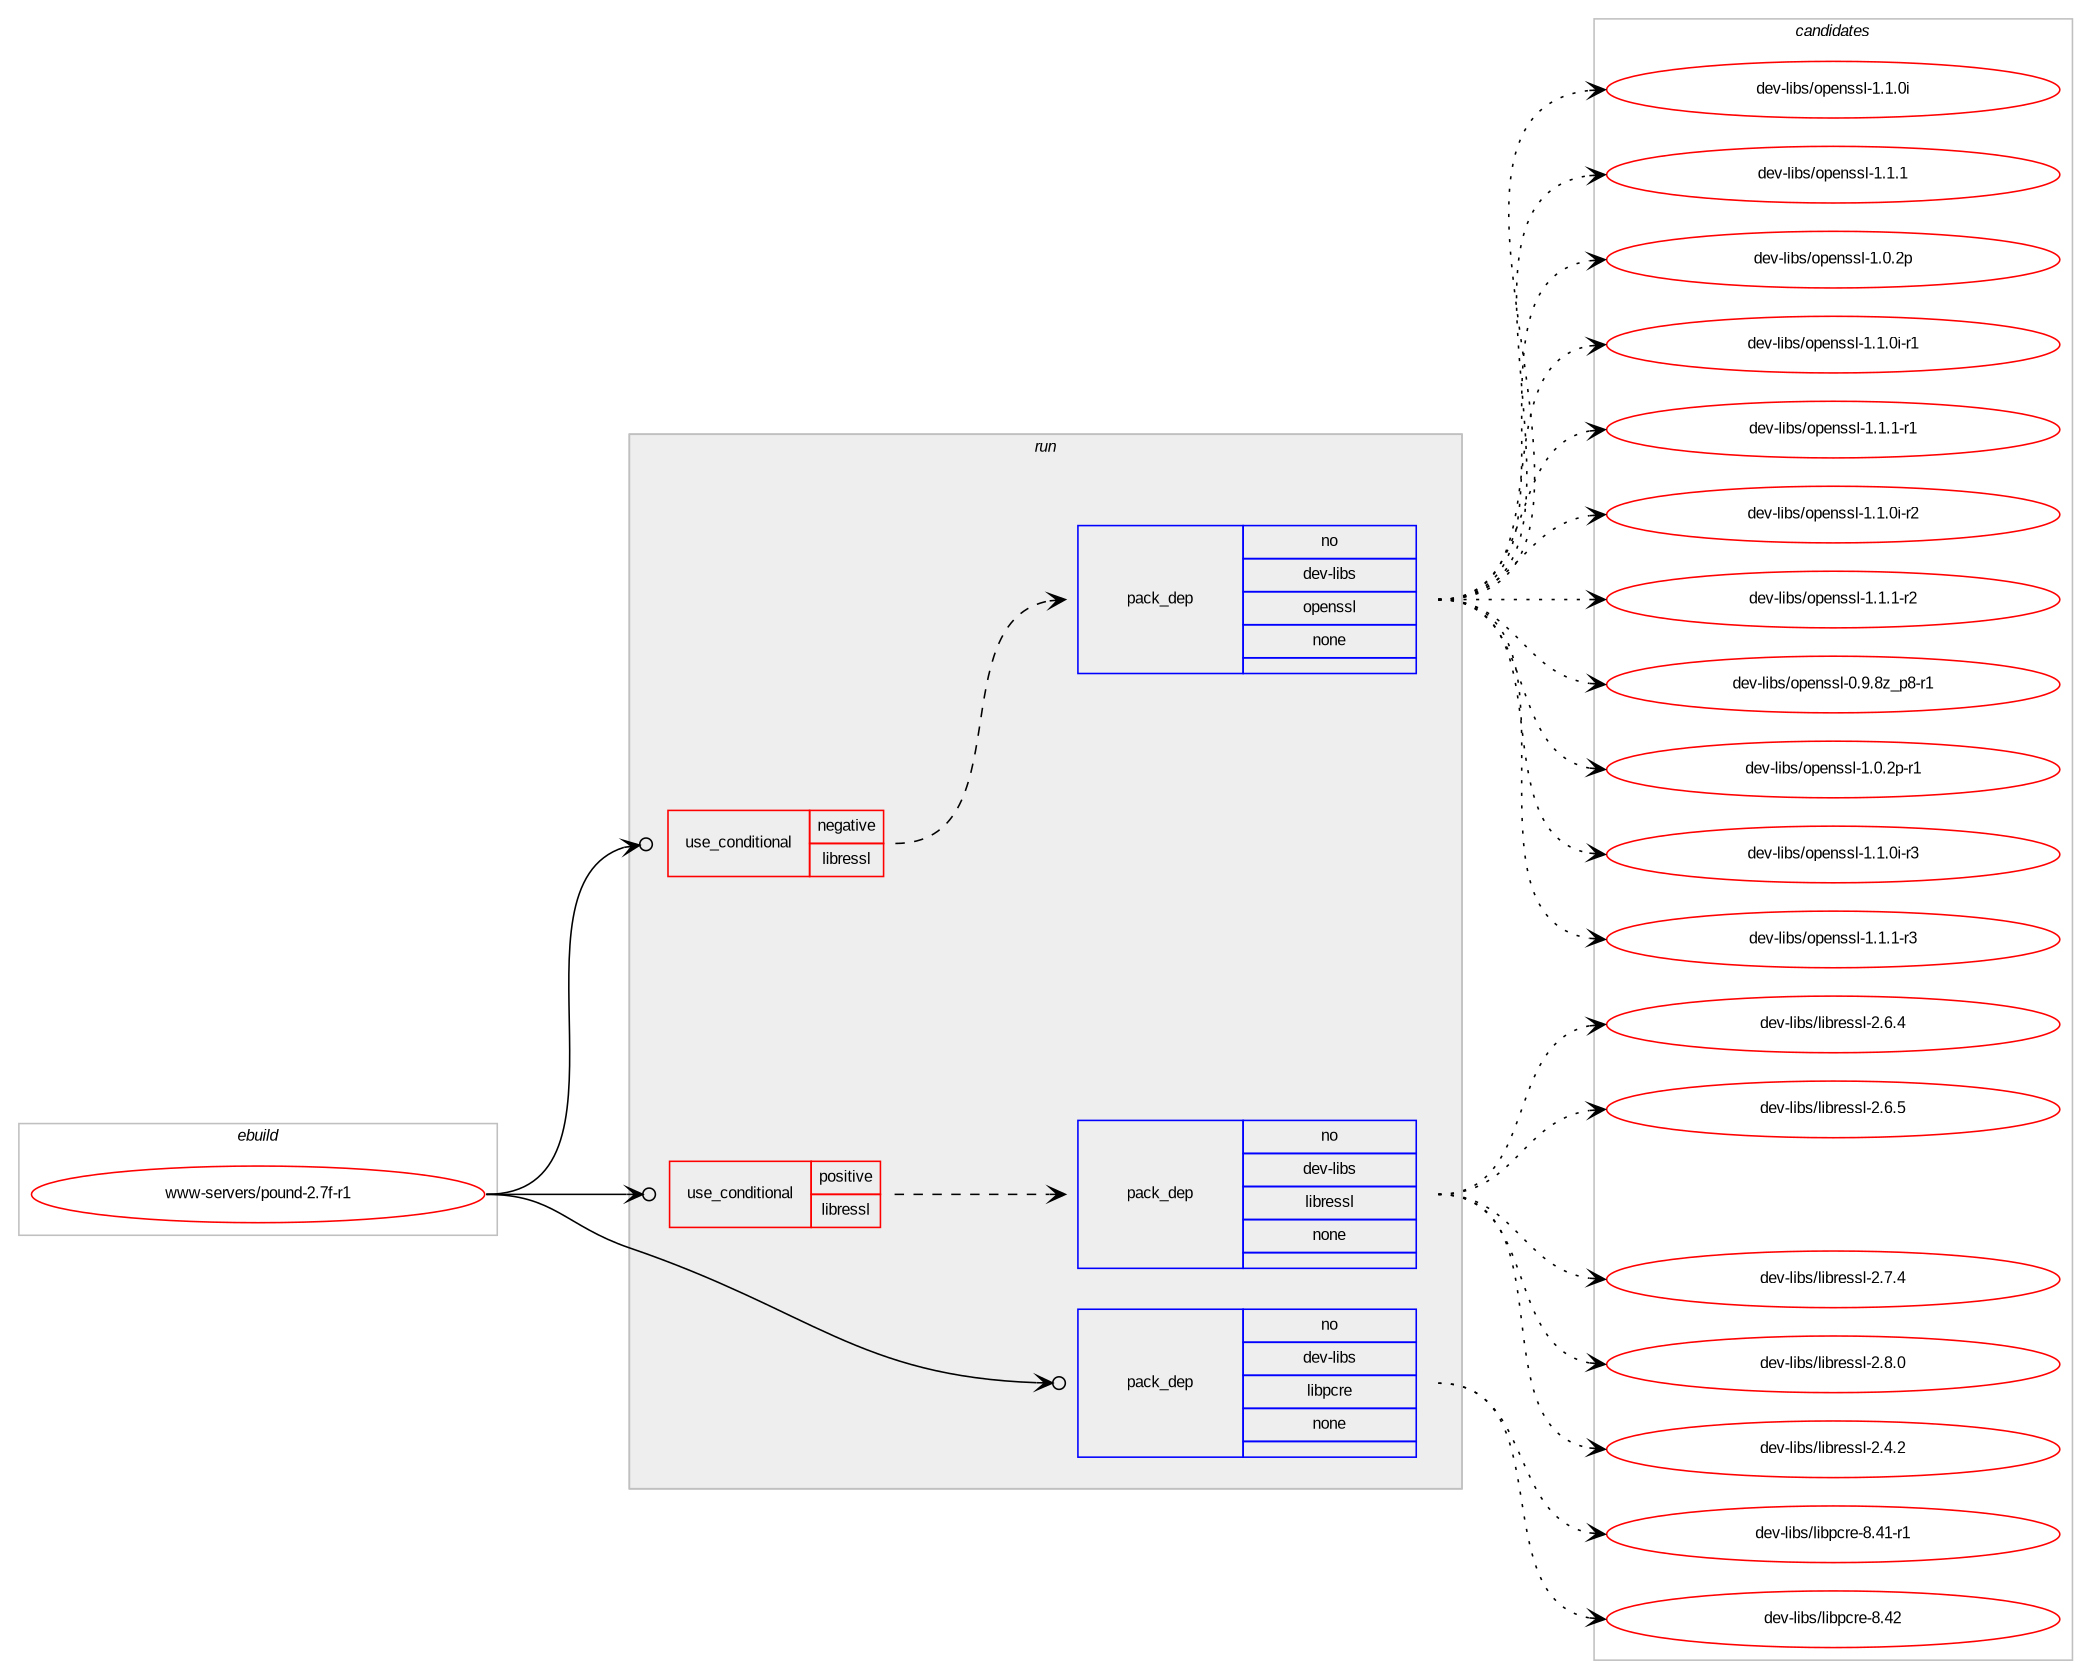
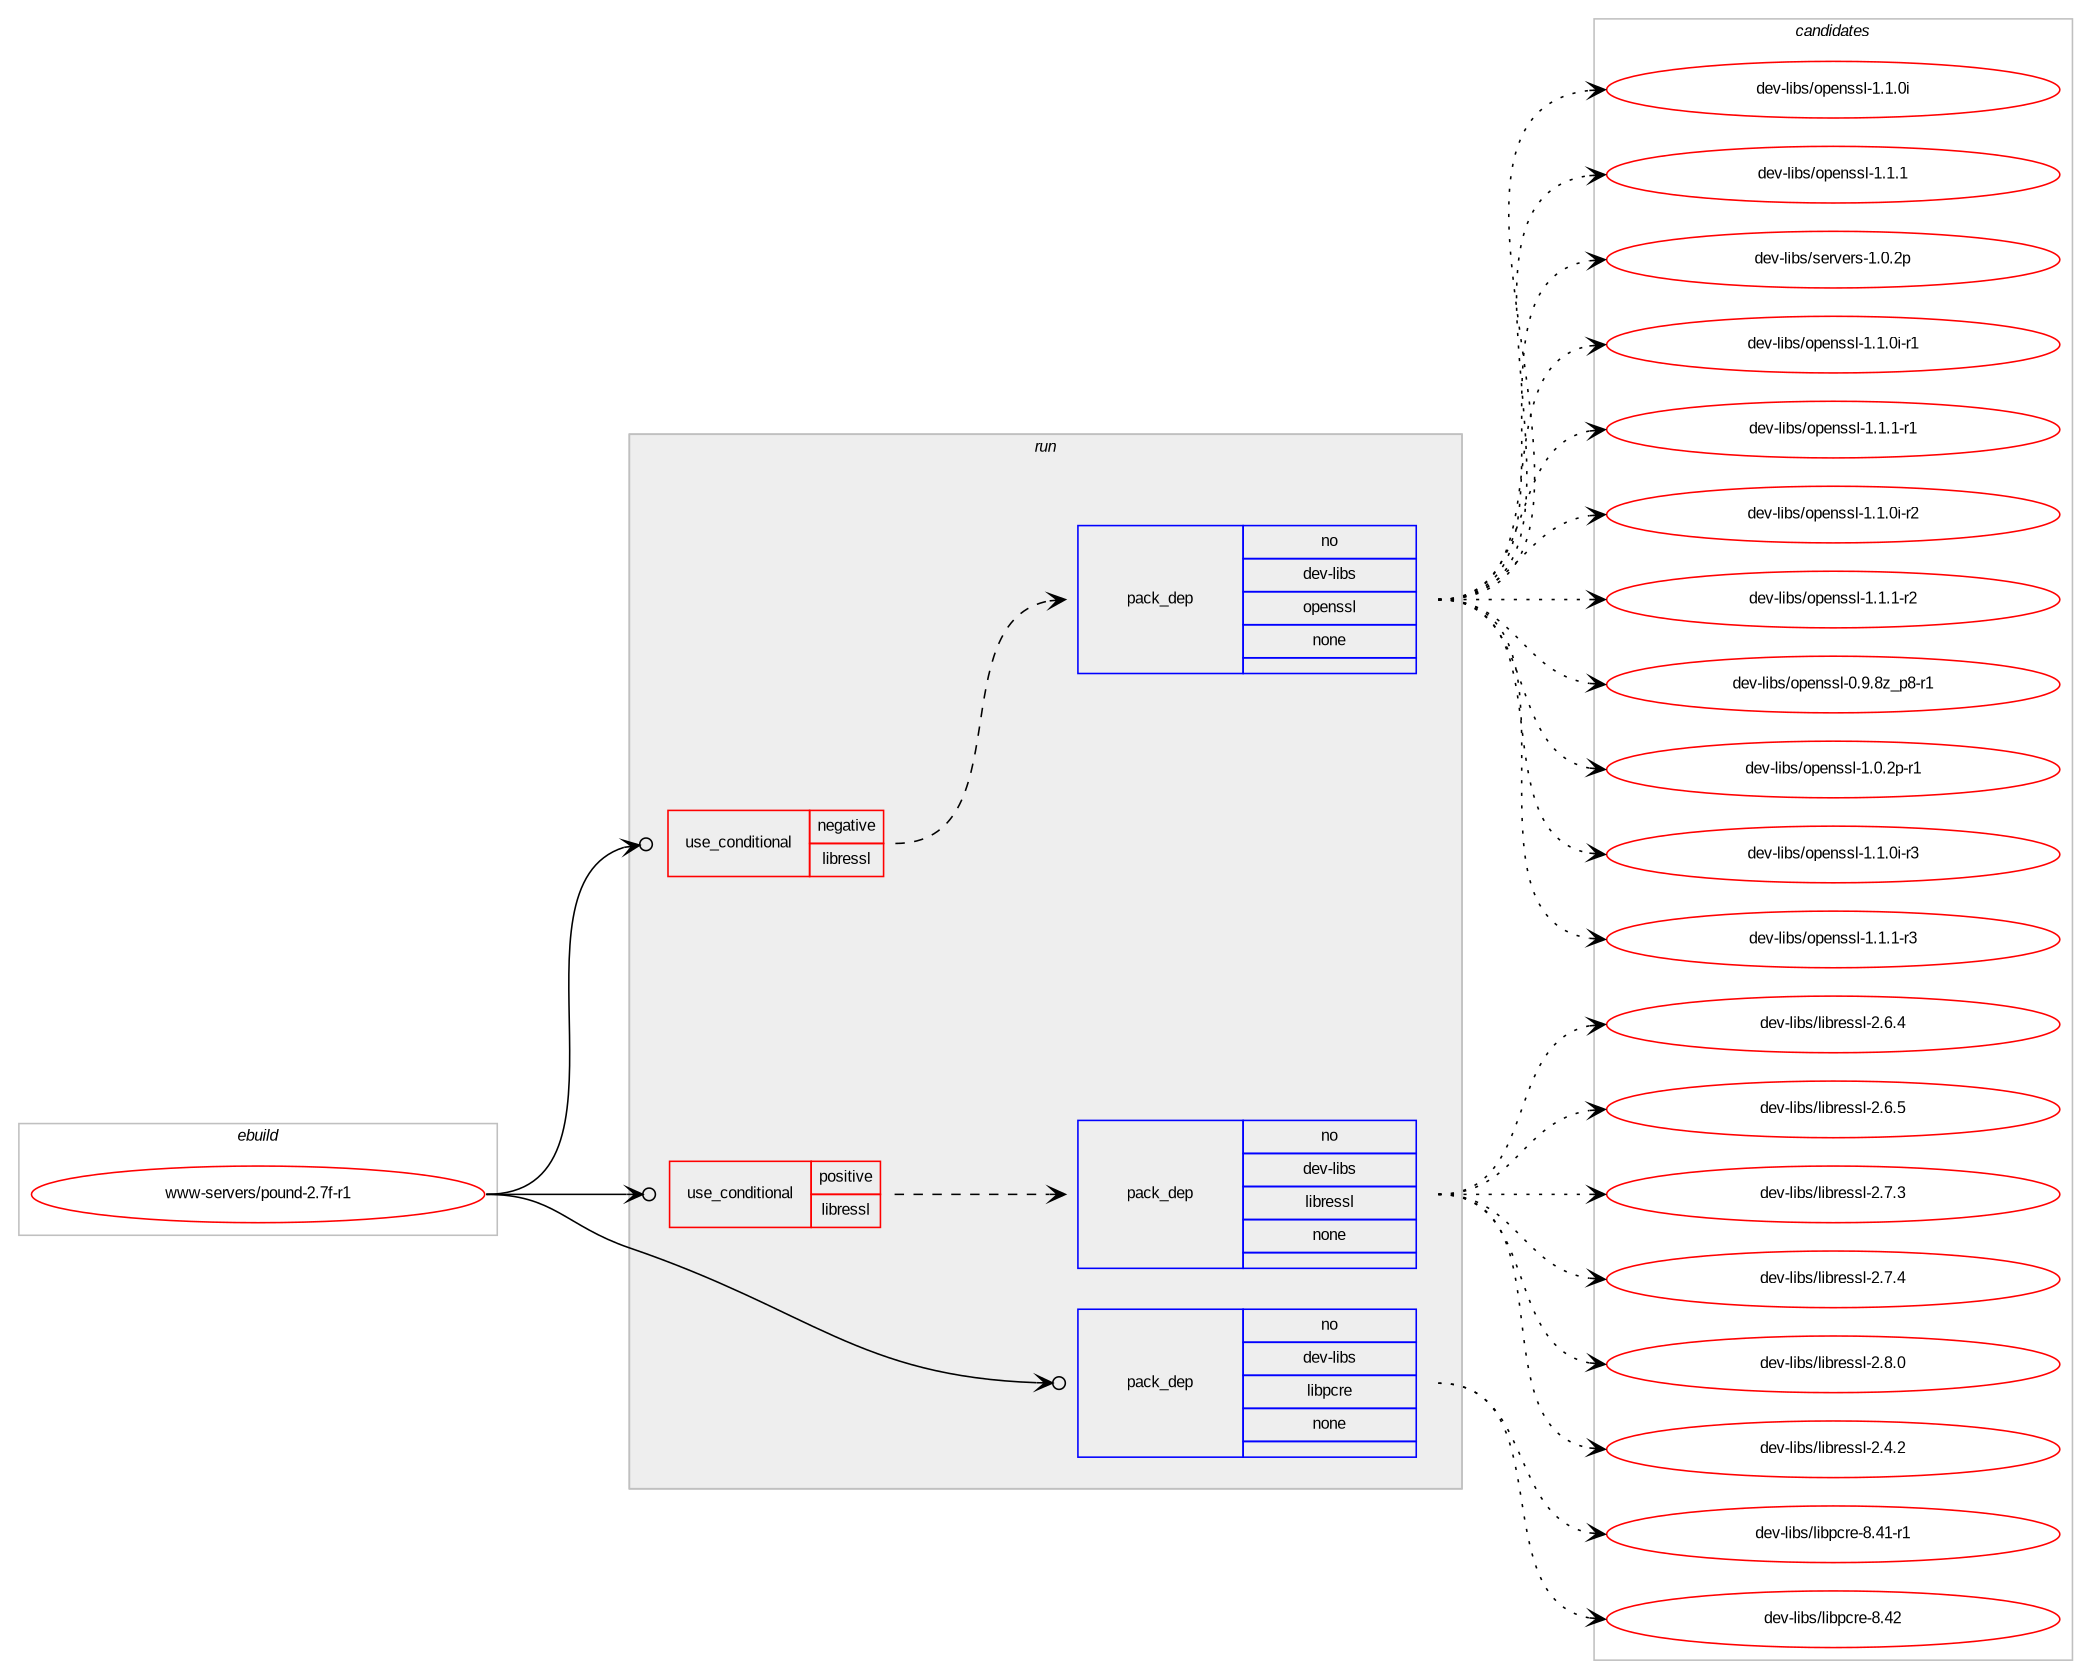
(1833, 260) -> (1833, 260)
none -> (1833, 1194)
